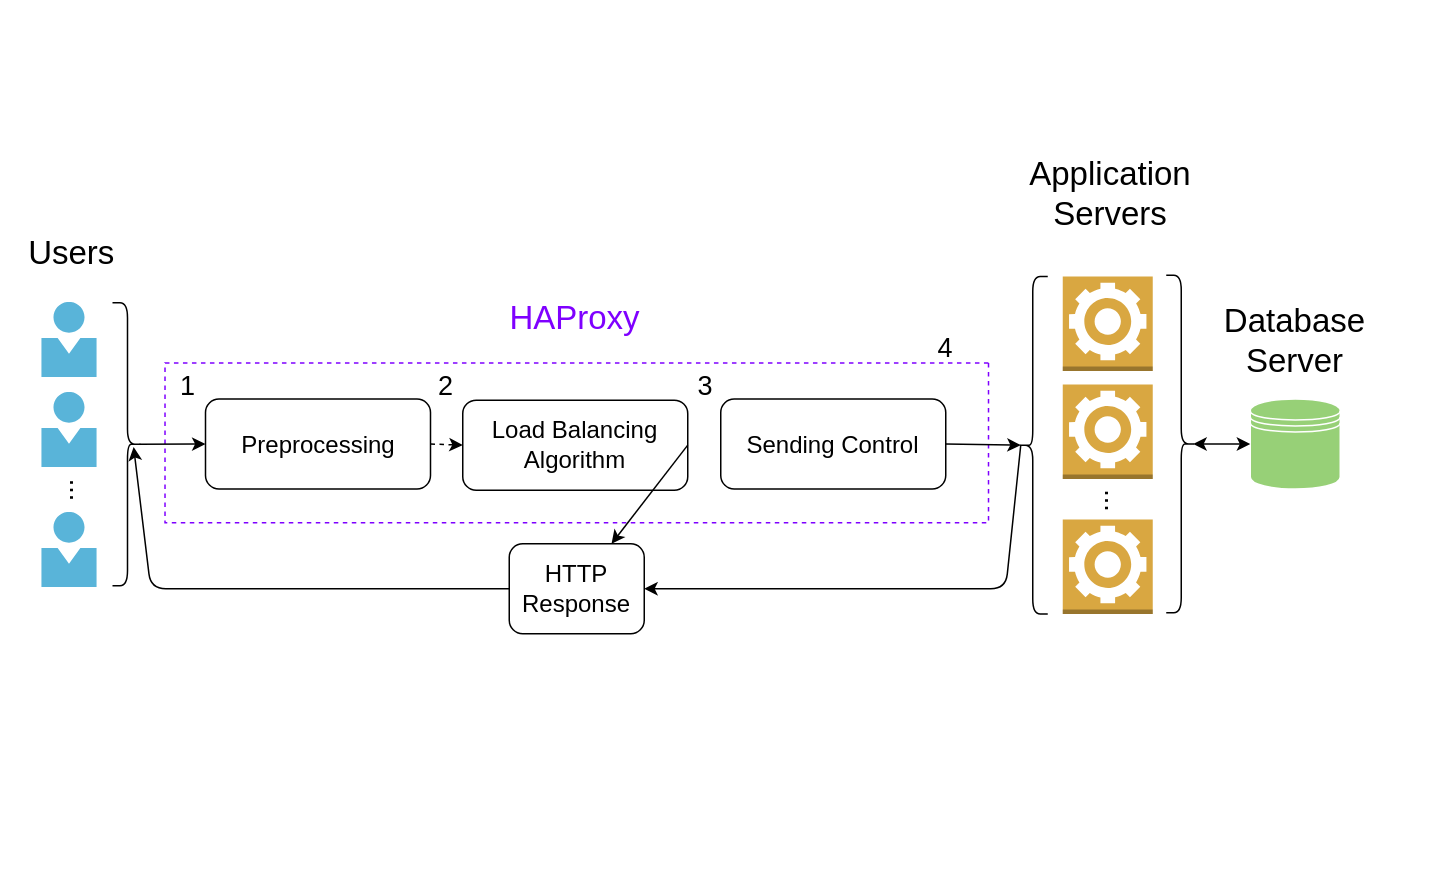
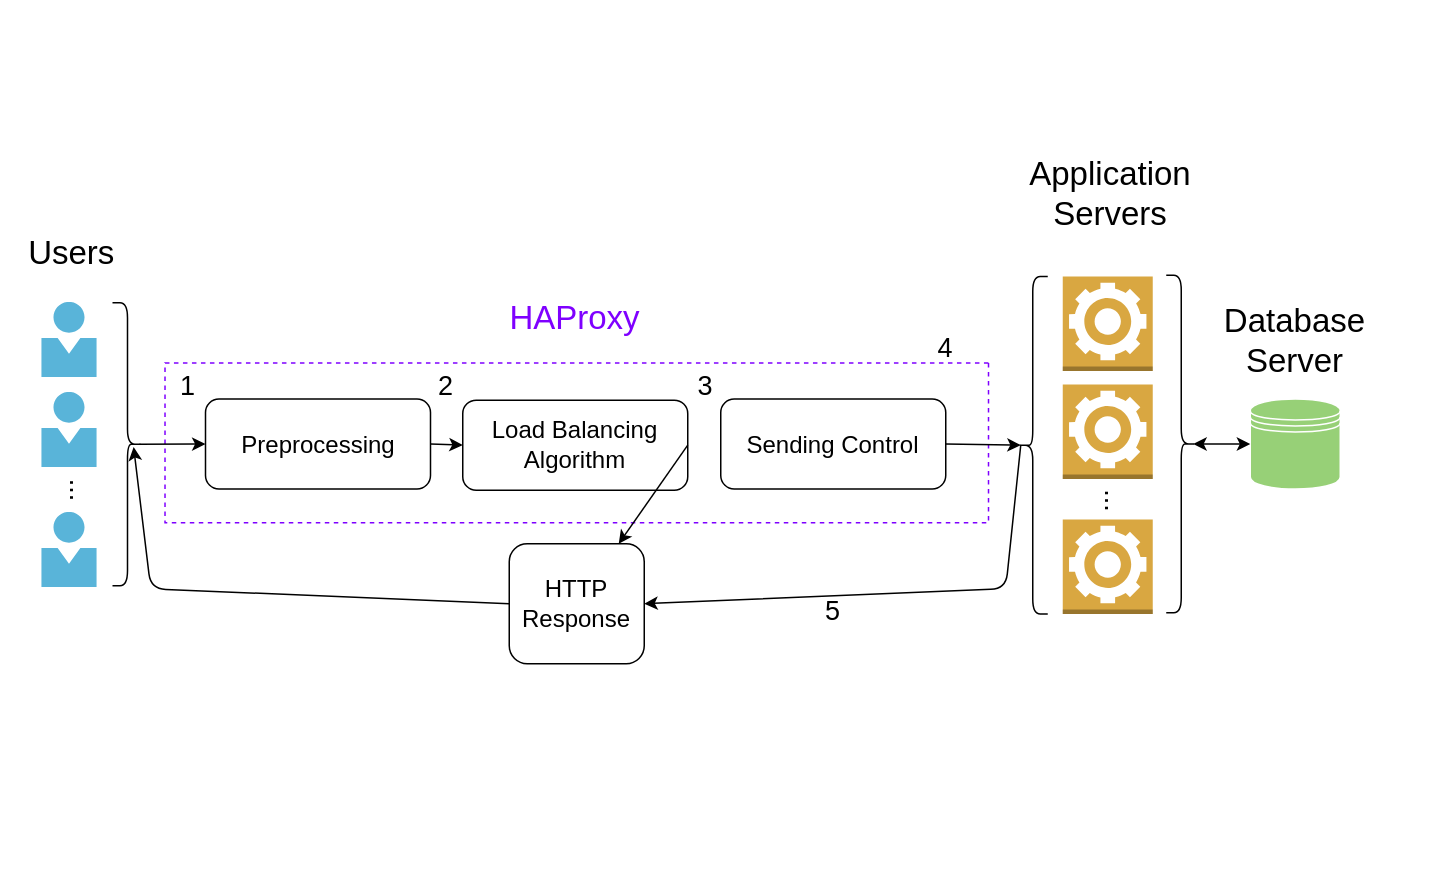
(440, 444) -> (440, 444)
(577, 589) -> (577, 604)
none -> (833, 611)
